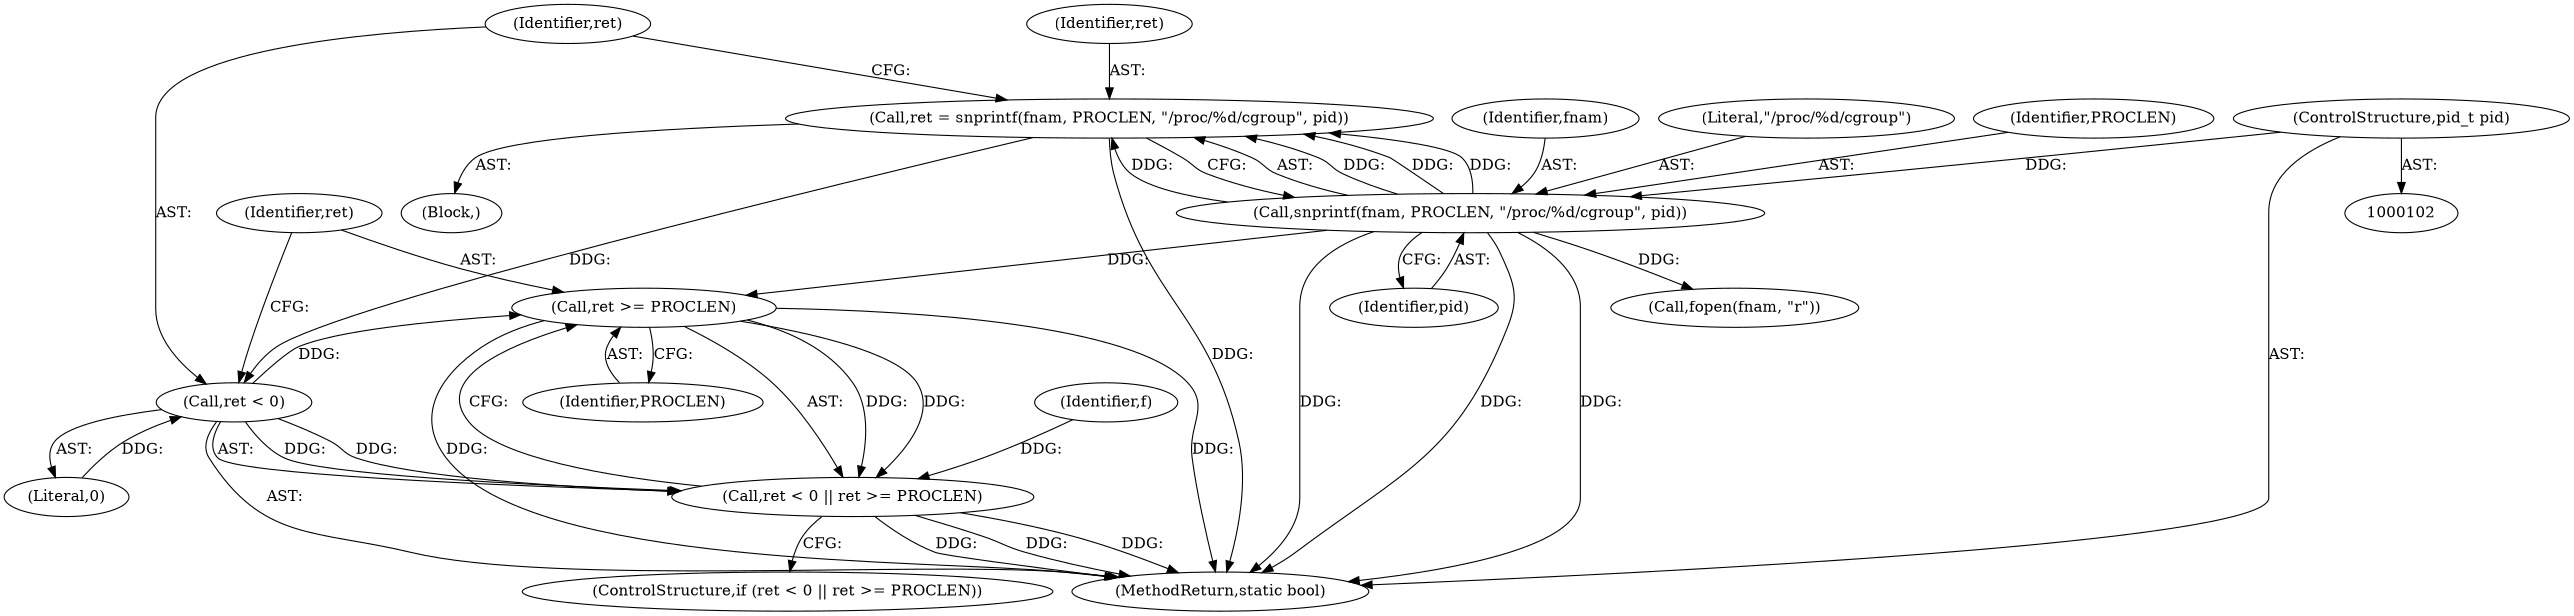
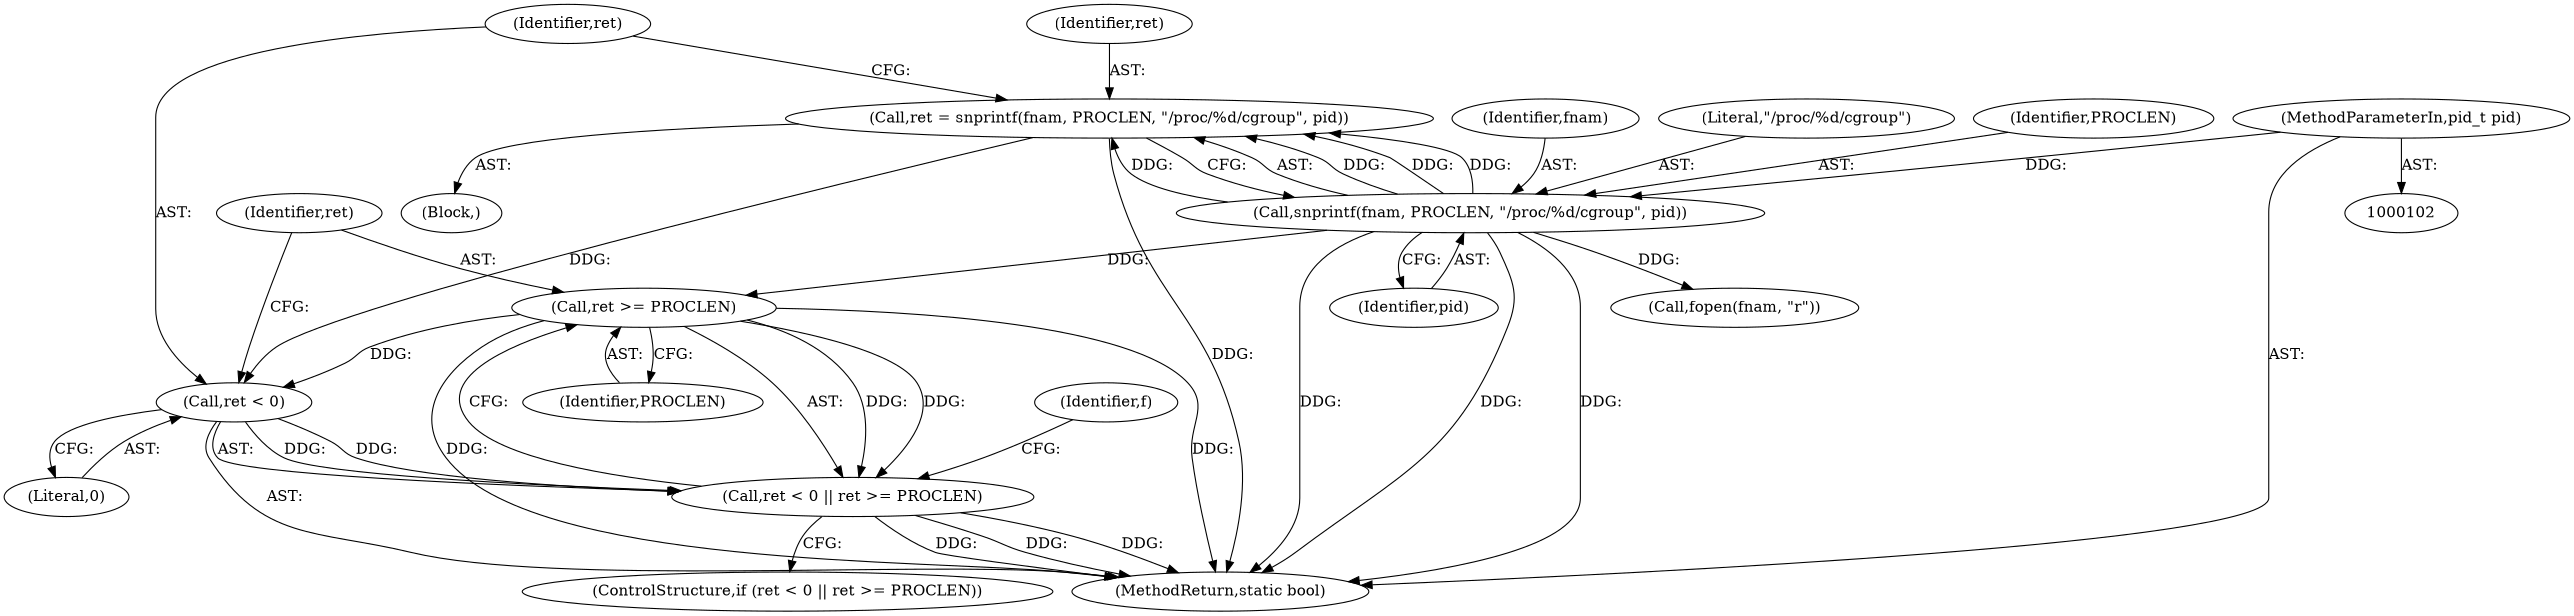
(2401, 119) -> (2401, 119)
(374, 329) -> (402, 336)
(77, 450) -> (77, 450)
(145, 450) -> (145, 450)
(1044, 450) -> (1044, 450)
